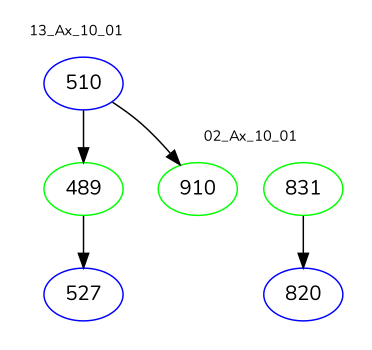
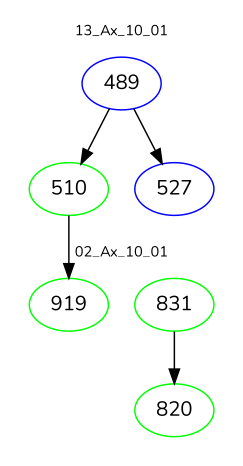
(84, 84) -> (69, 189)
(84, 129) -> (99, 130)
(84, 189) -> (122, 84)
(198, 189) -> (69, 305)
(303, 295) -> (174, 410)
